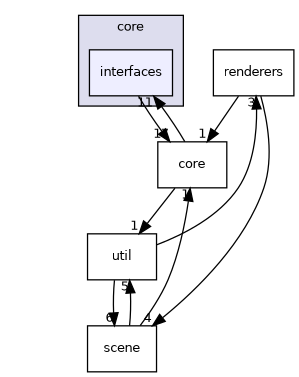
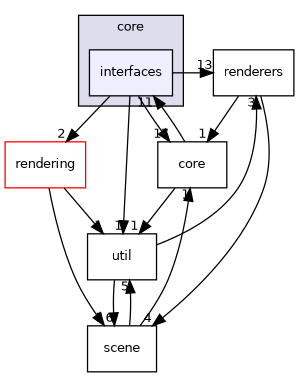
none -> (192, 73)
none -> (127, 158)
none -> (45, 165)
